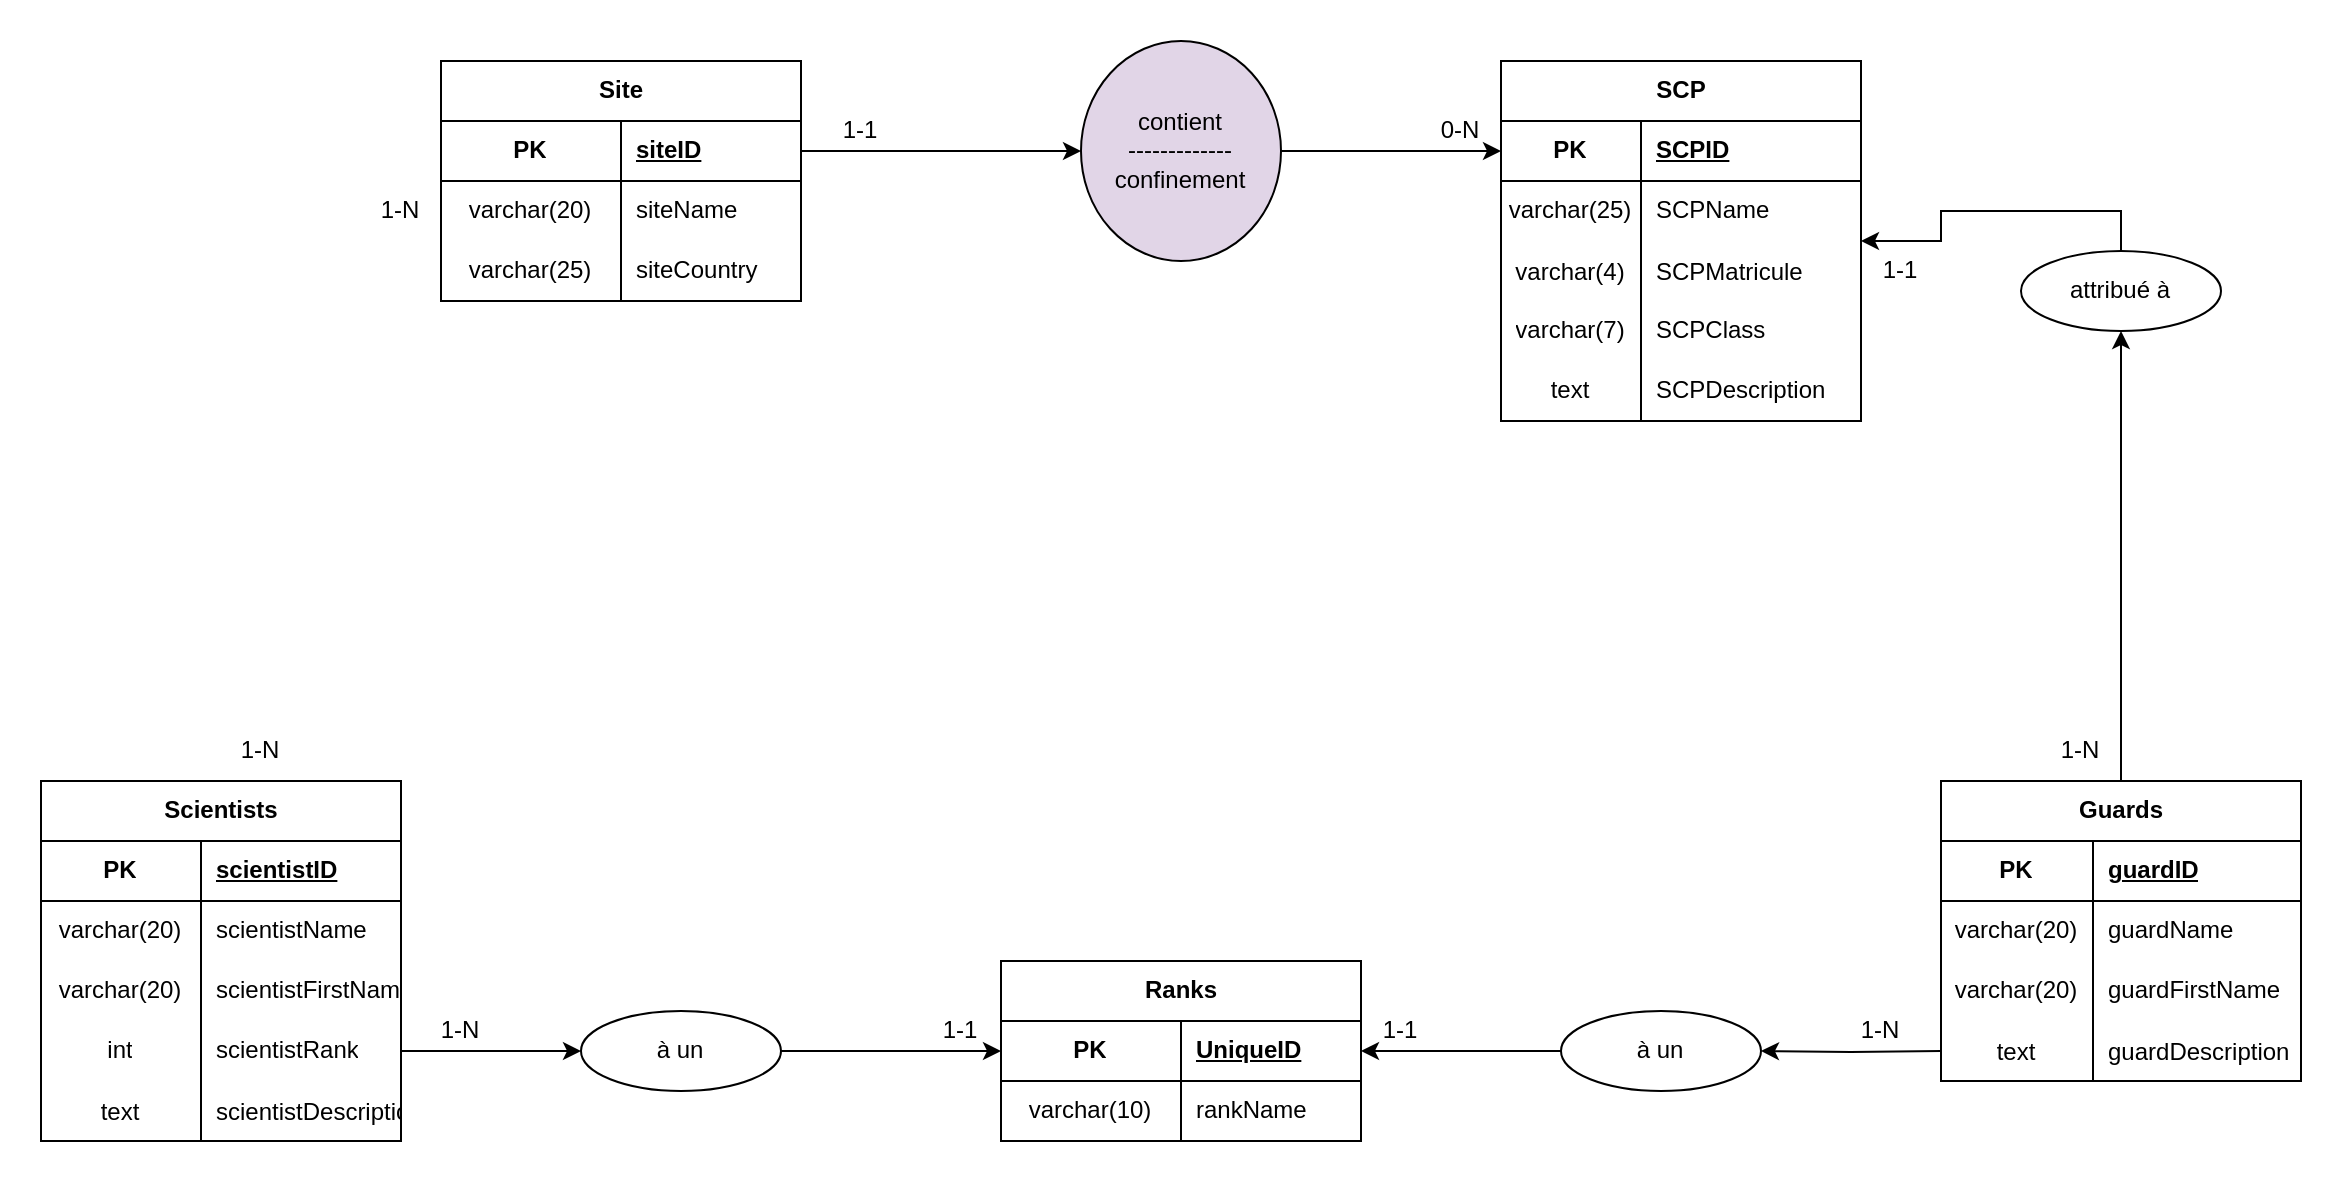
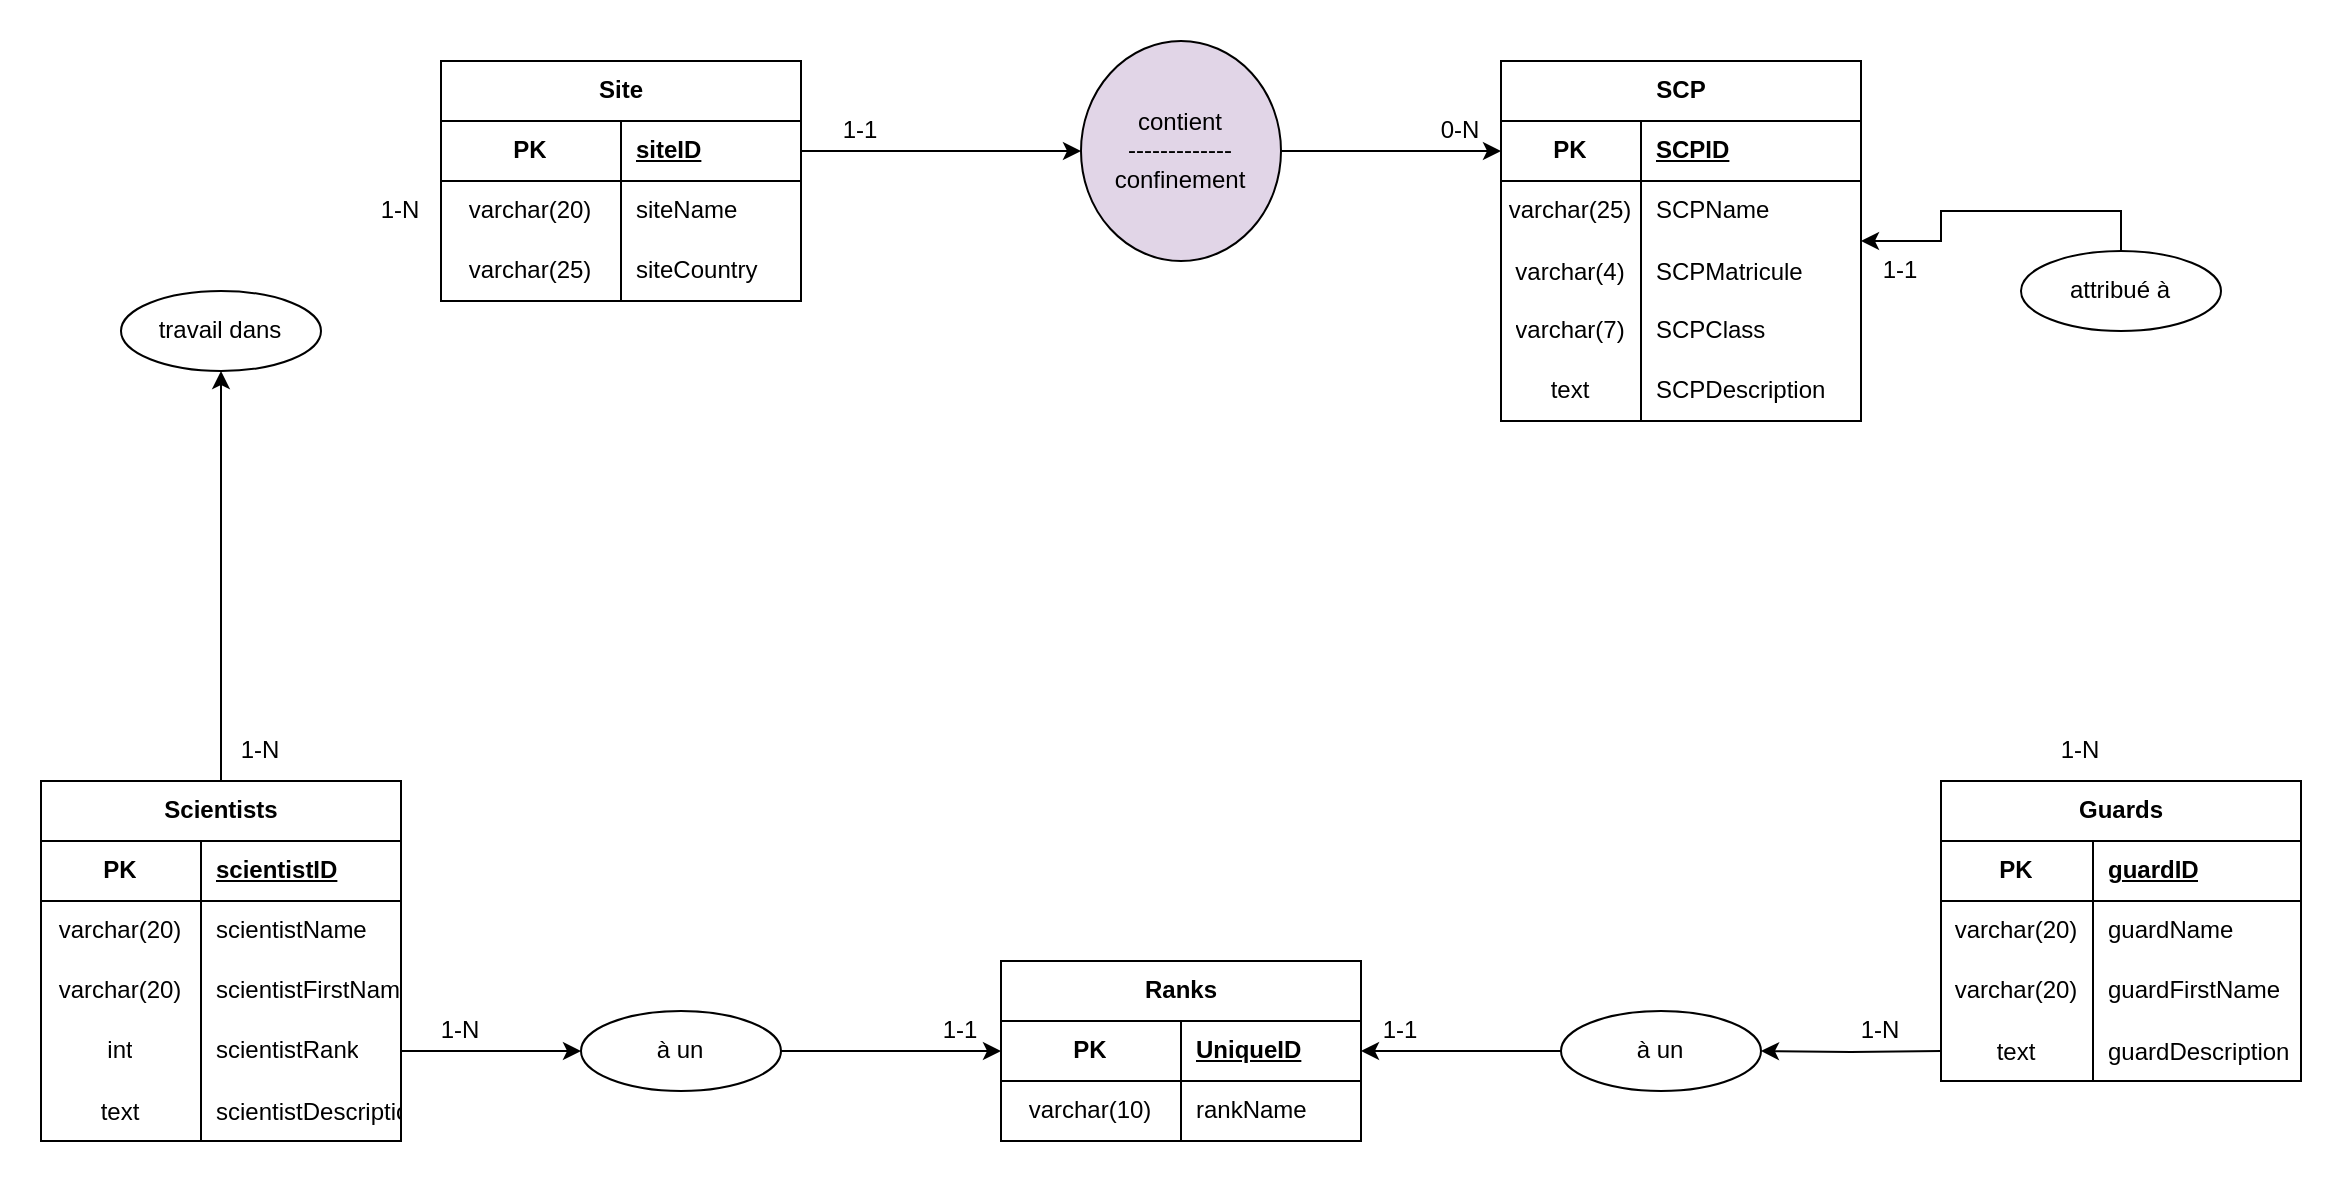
none -> (221, 331)
(2121, 563) -> none
none -> (221, 583)
